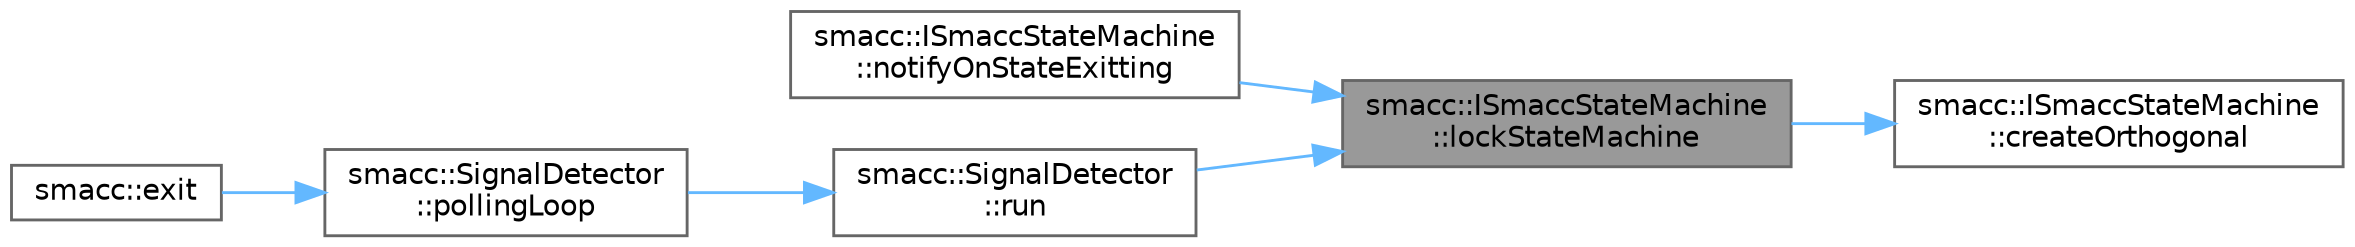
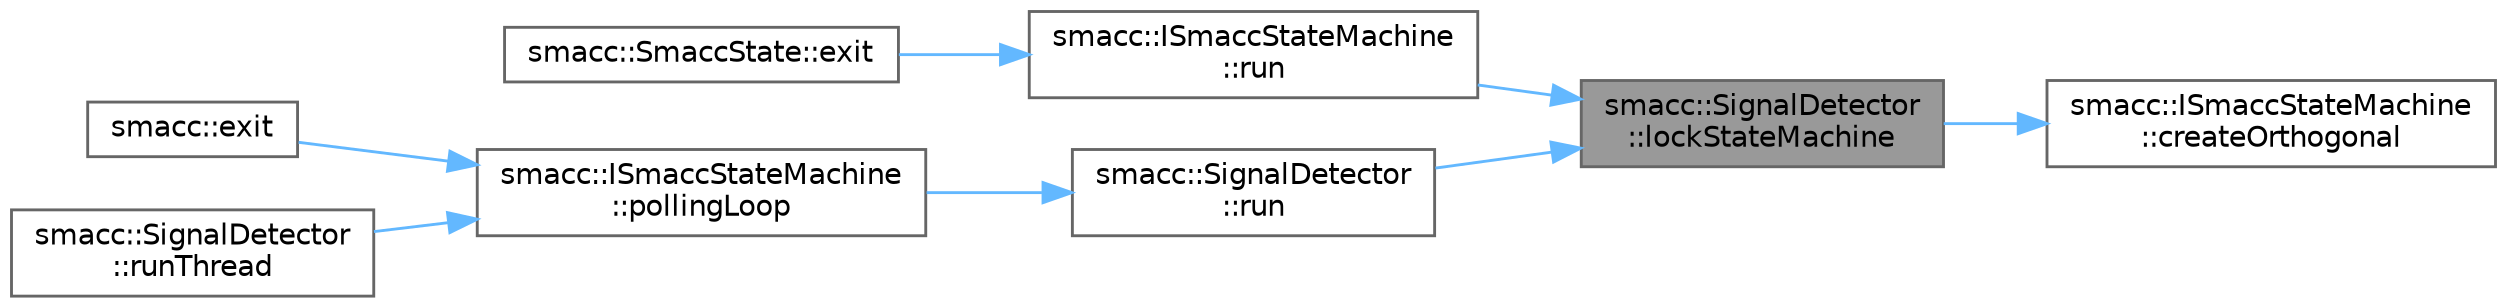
none -> (702, 55)
(1015, 55) -> (1254, 55)
(1567, 124) -> (1762, 124)
(506, 193) -> (702, 193)
none -> (193, 253)
